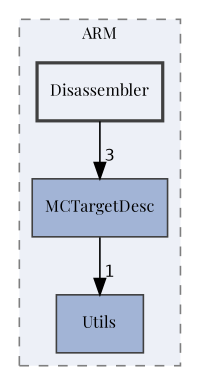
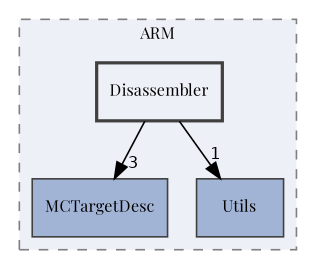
(100, 258) -> (195, 143)
